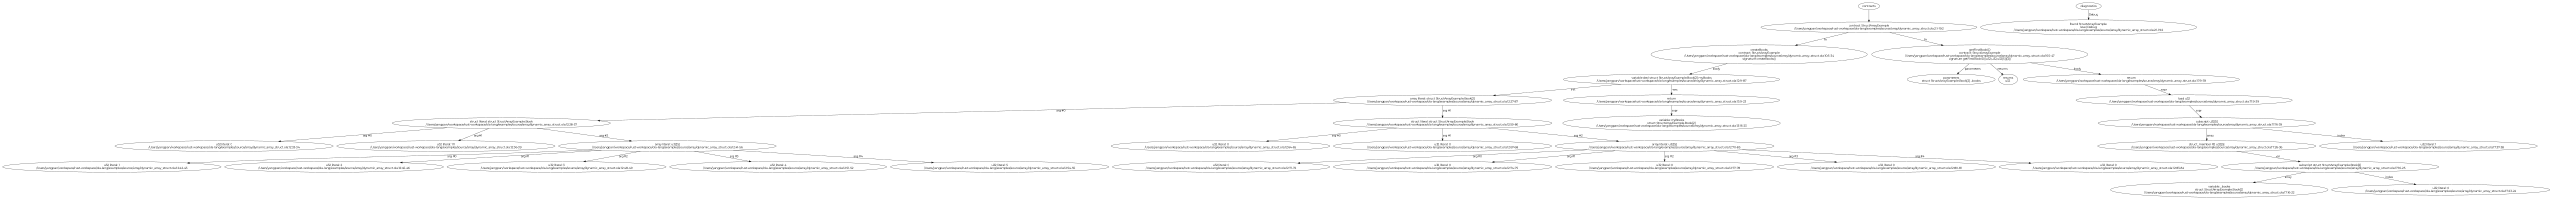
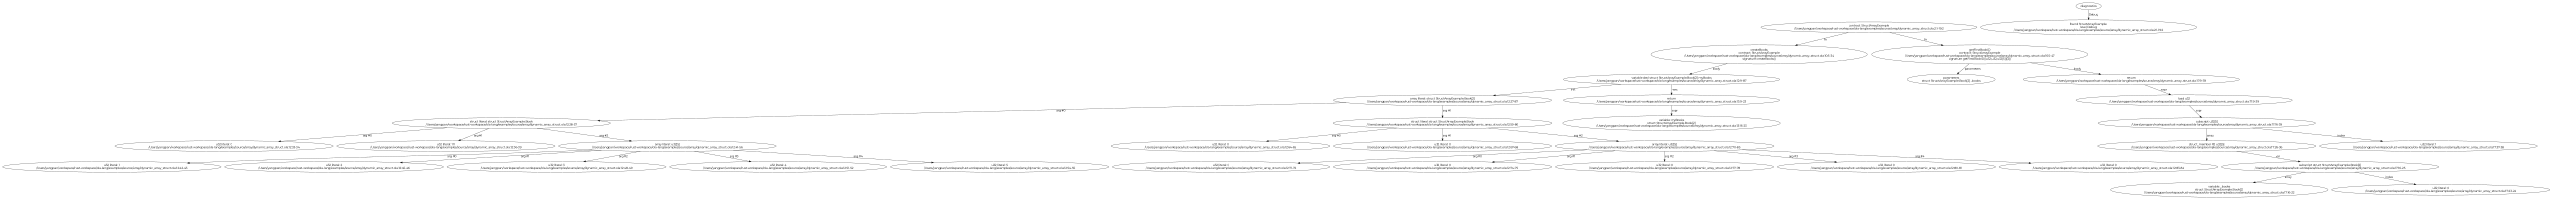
(1869, 6) -> none
(2008, 79) -> none
